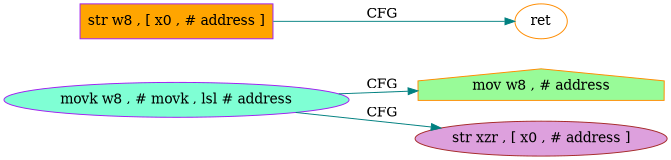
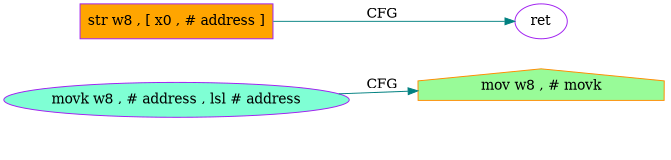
(541, 21) -> (541, 21)
(541, 86) -> (541, 86)
(177, 100) -> (177, 100)
(541, 139) -> none
